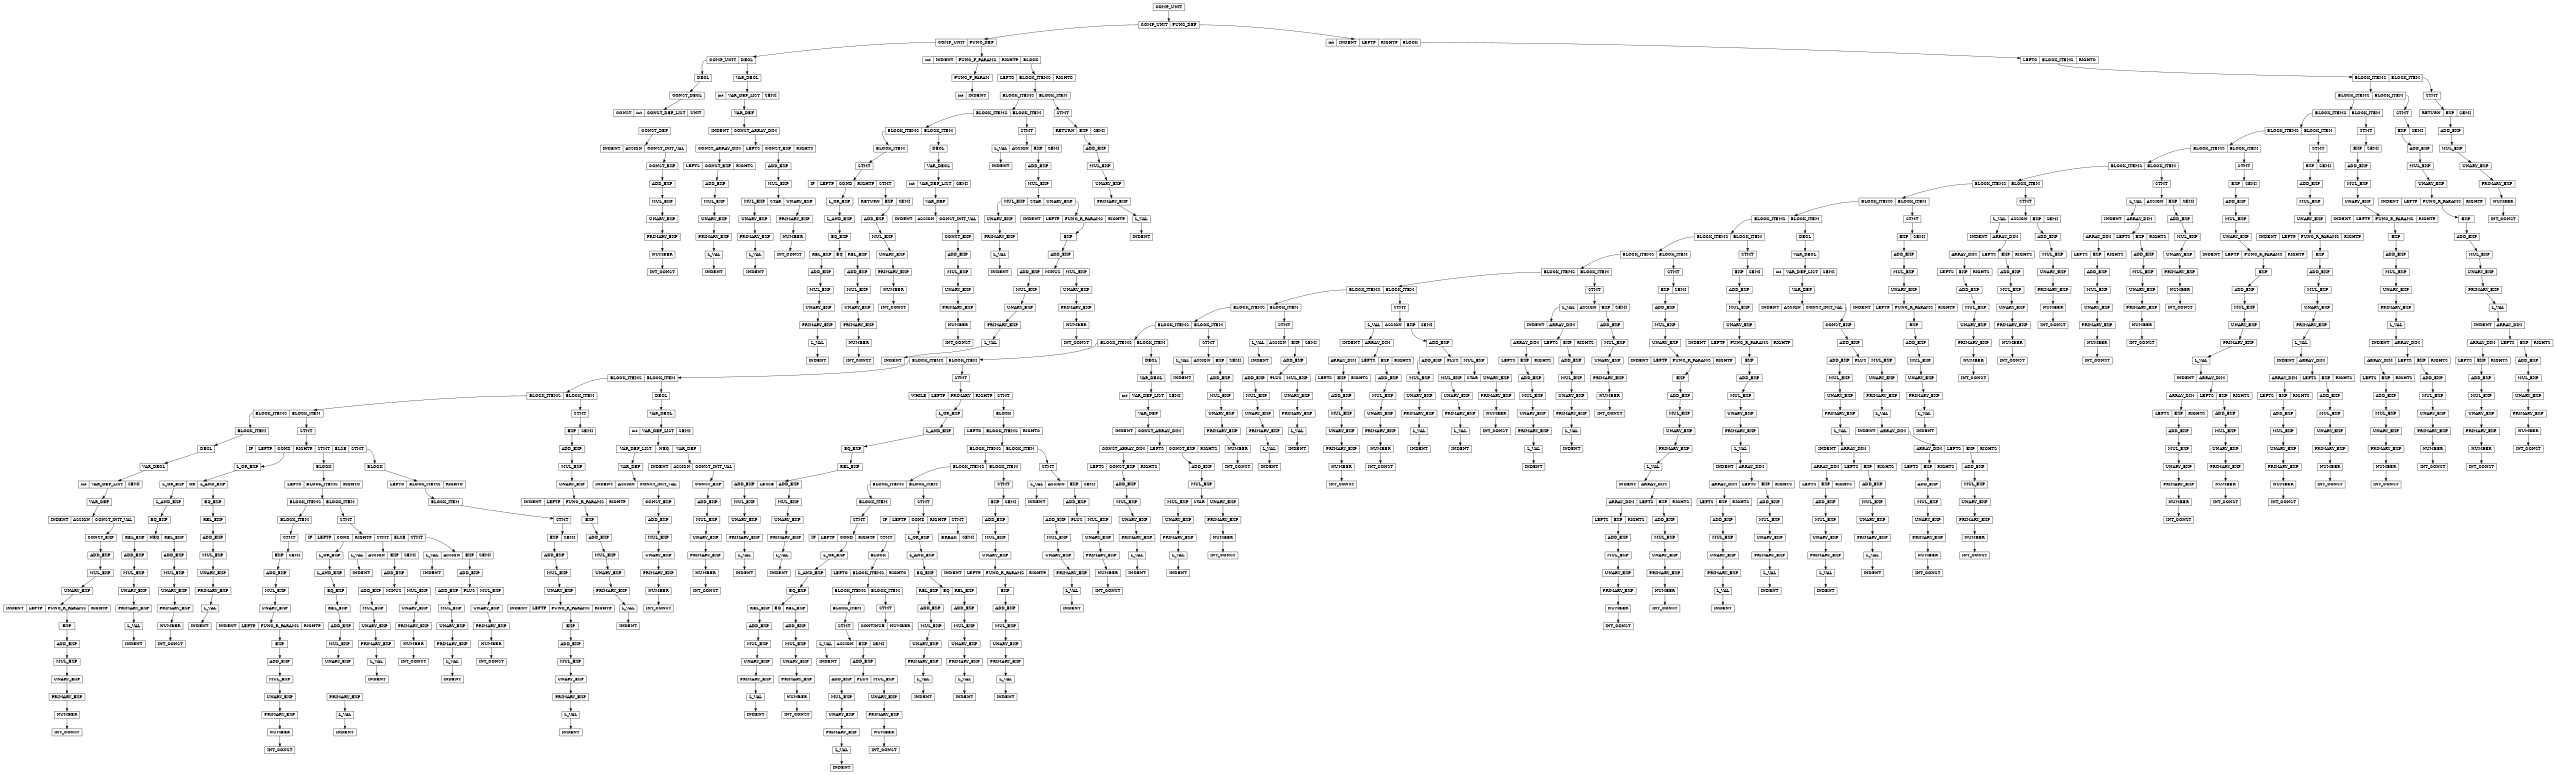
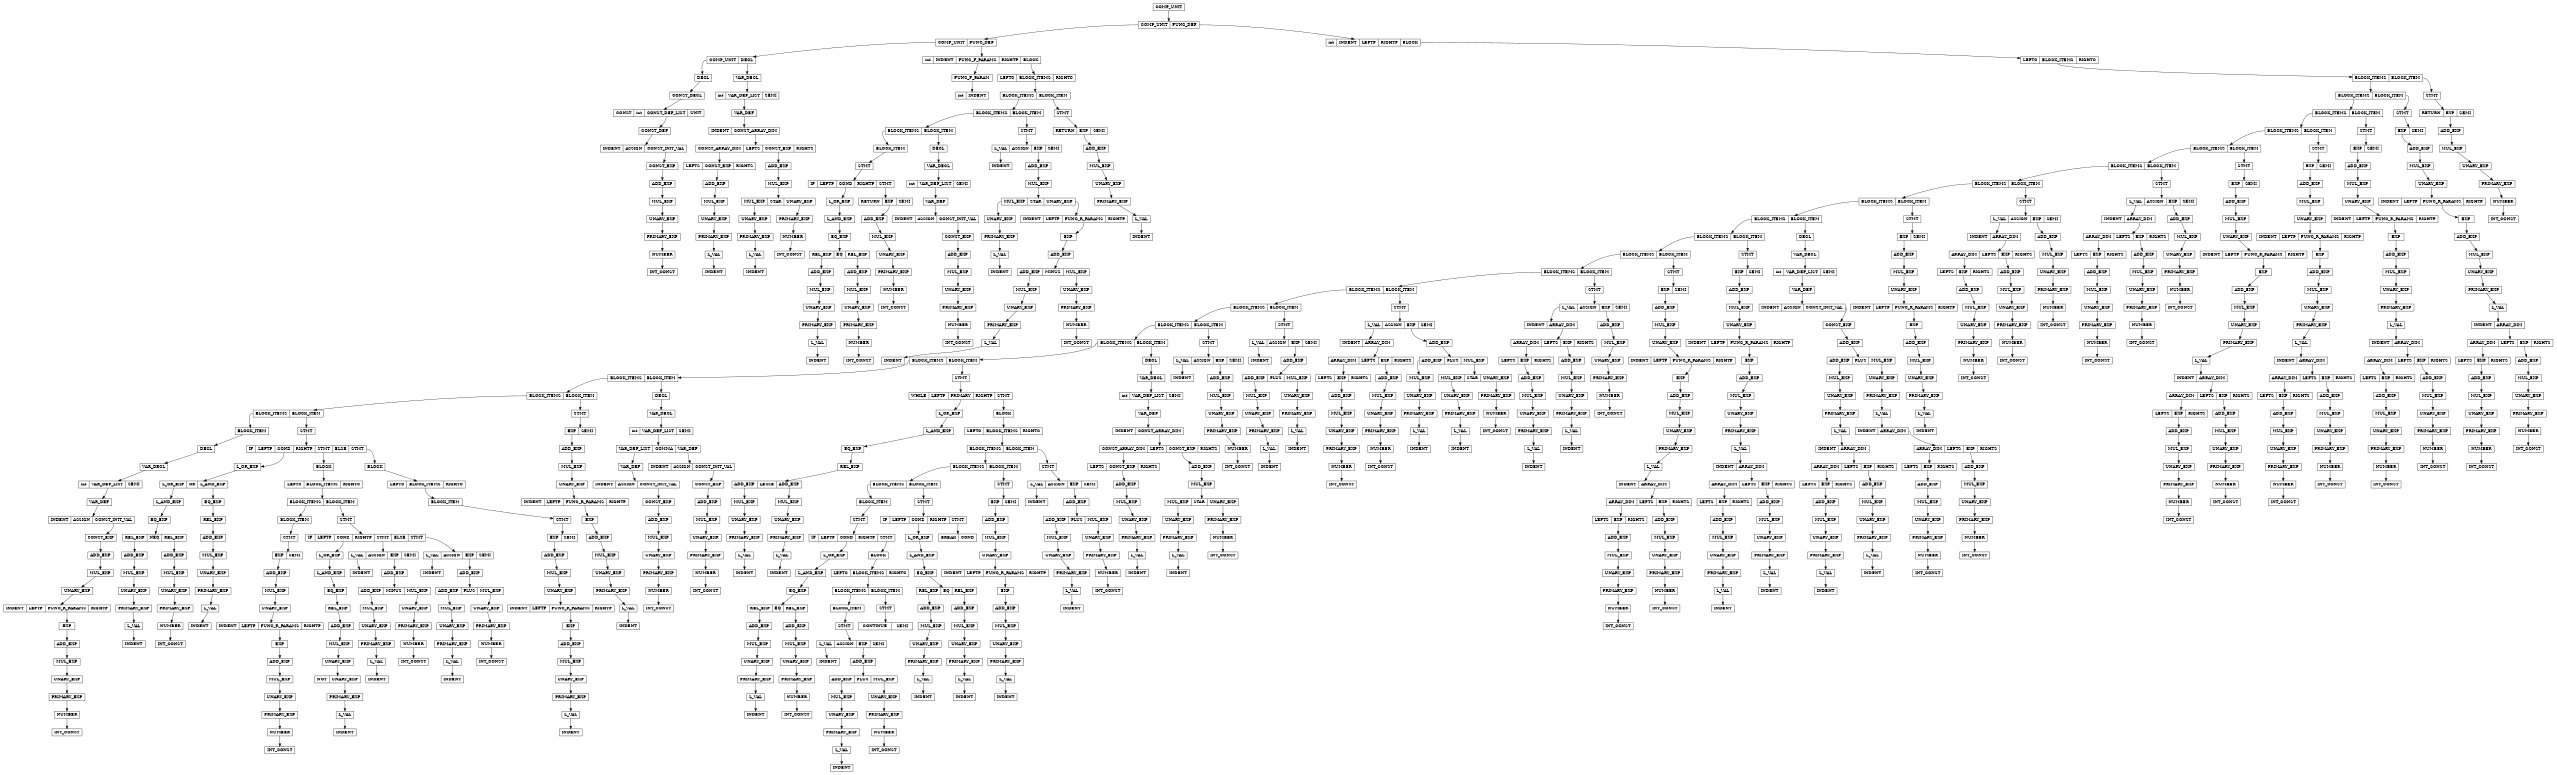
none -> (665, 122)
(664, 449) -> (664, 449)
(968, 538) -> (968, 538)
(900, 626) -> (902, 626)
none -> (338, 679)
